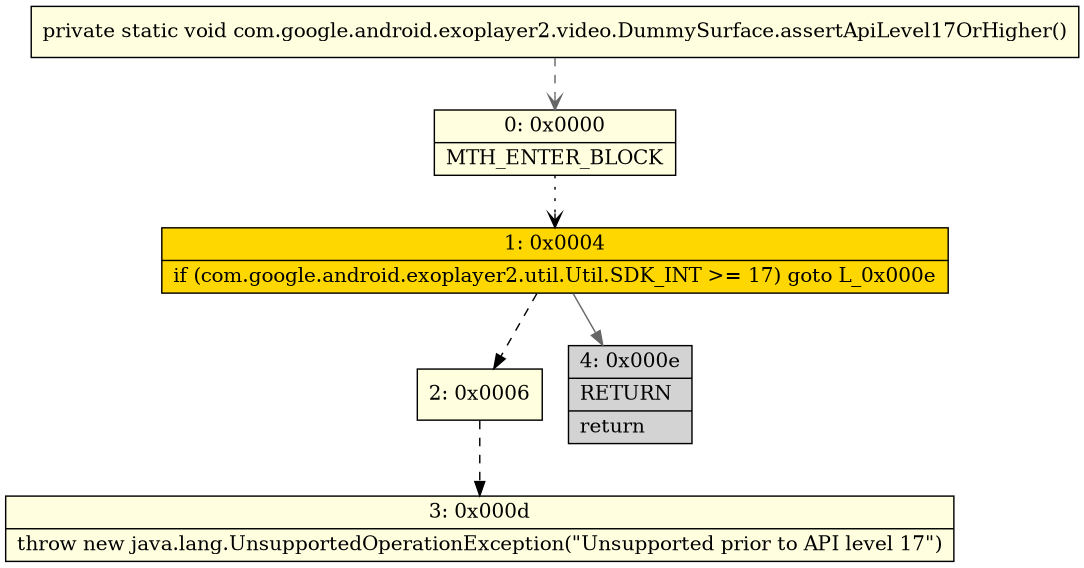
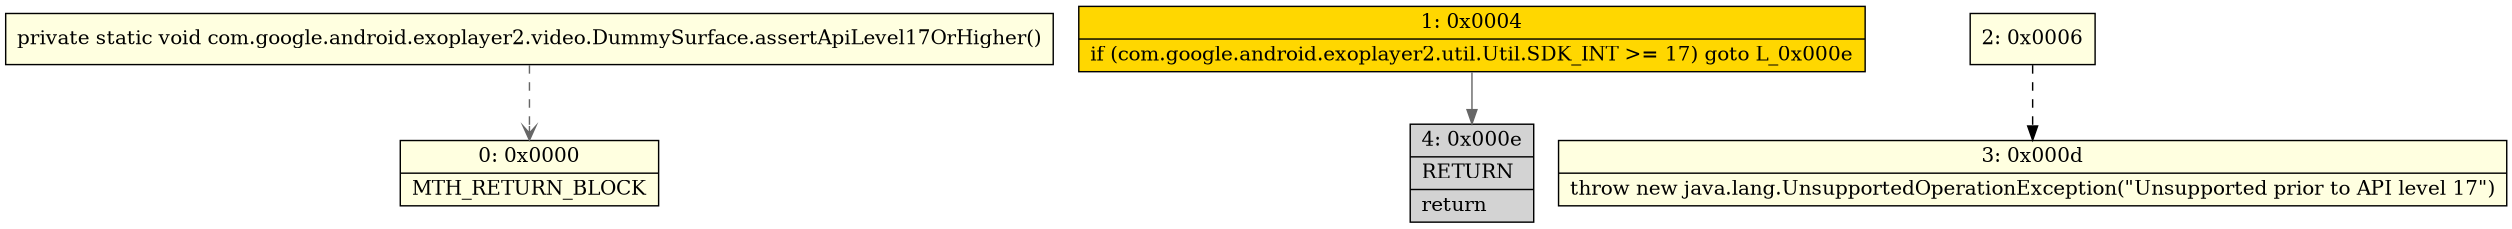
(555, 158) -> (529, 189)
(555, 194) -> none
(519, 325) -> none
